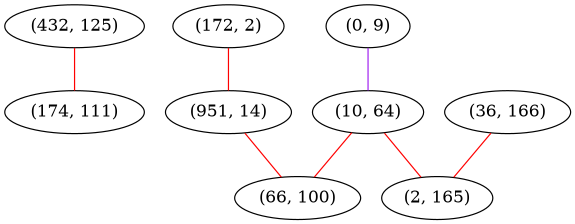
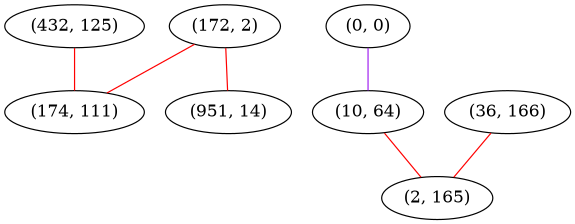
(368, 26) -> (368, 26)
none -> (151, 69)
(298, 198) -> none
